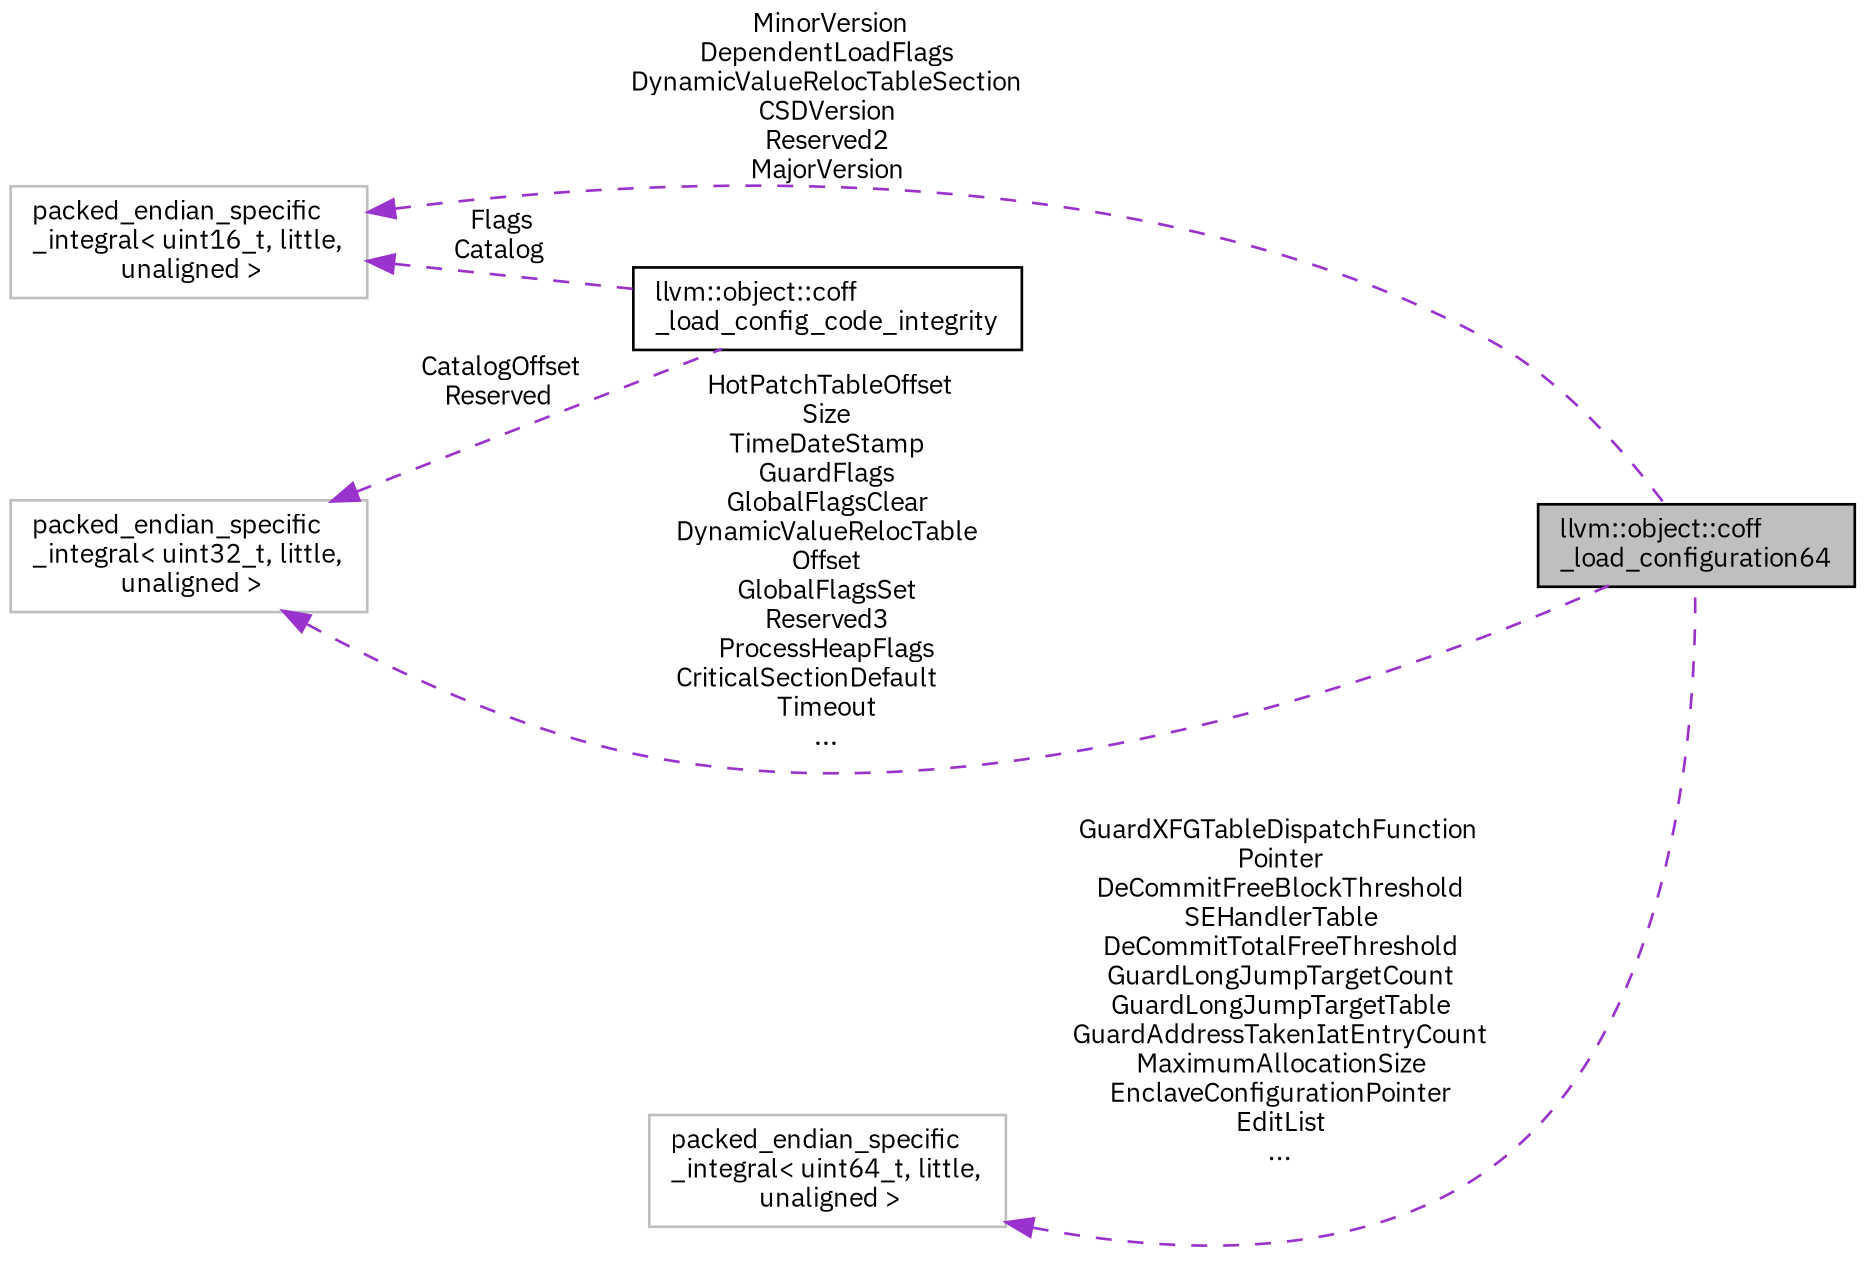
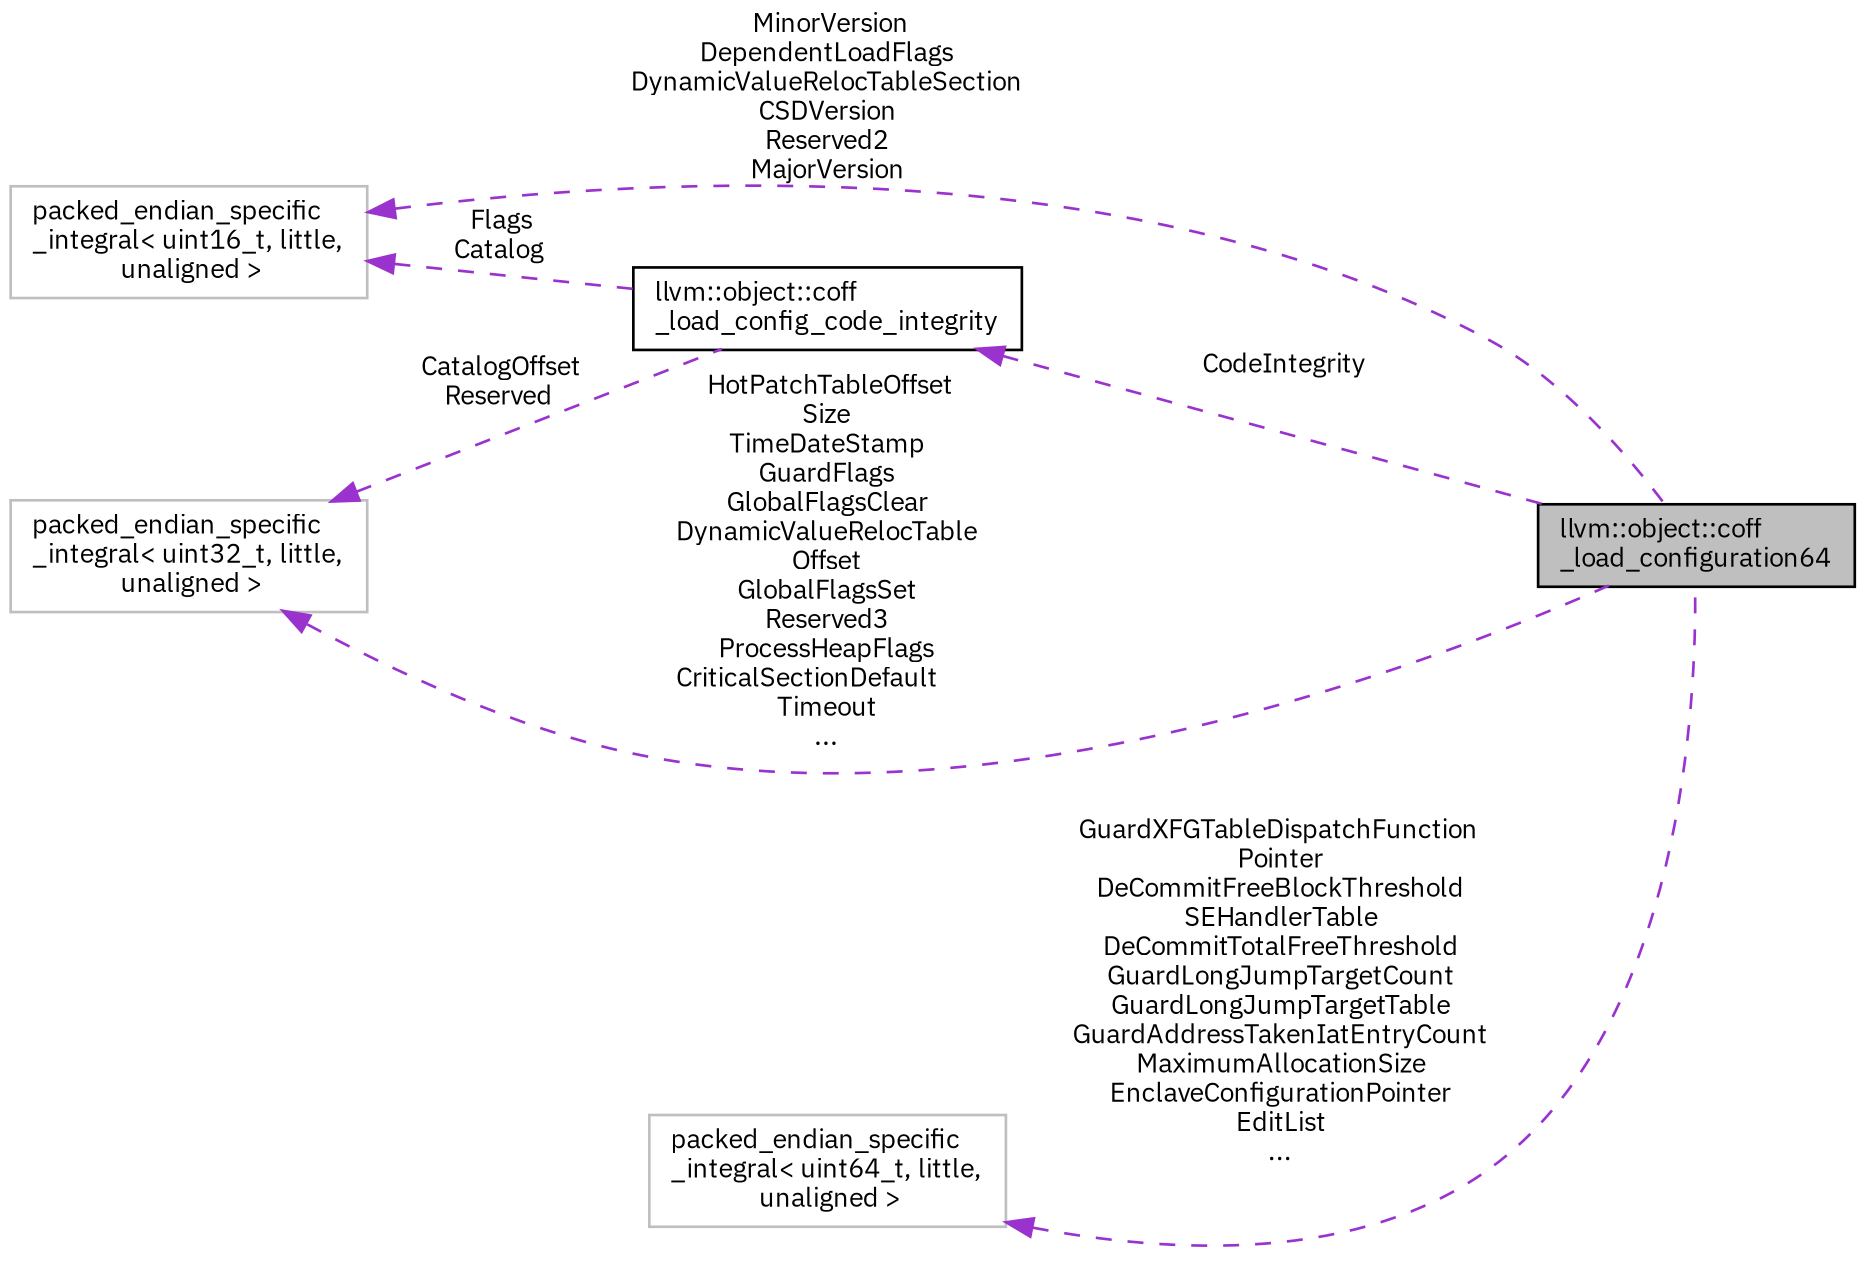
none -> (1275, 431)
